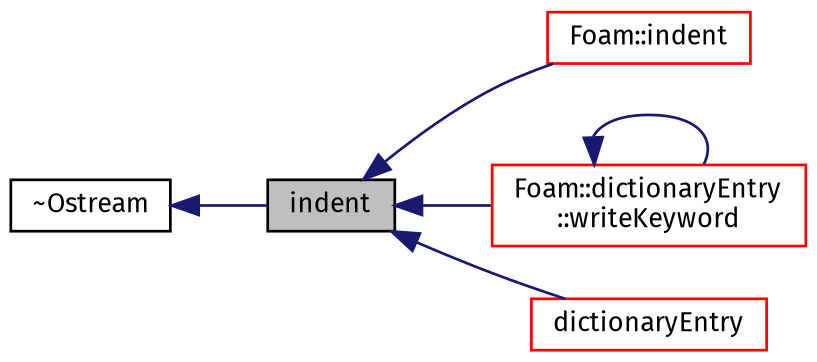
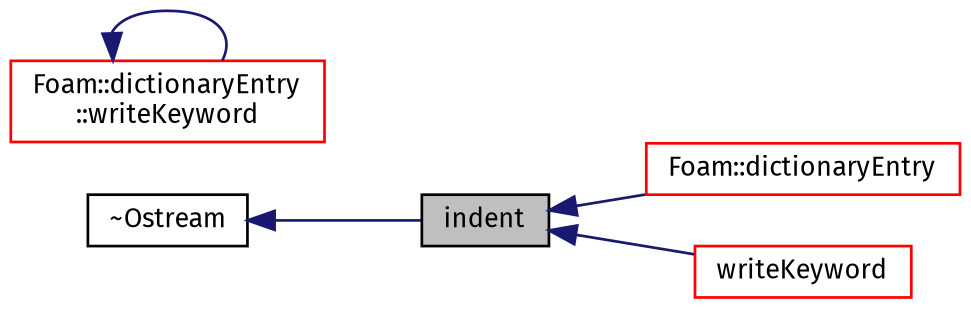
(649, 38) -> (803, 169)
(457, 206) -> none
(649, 324) -> (803, 272)
